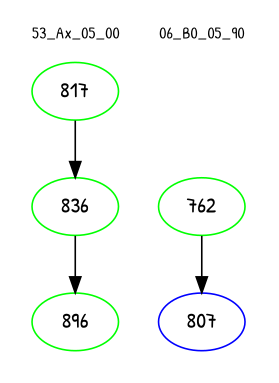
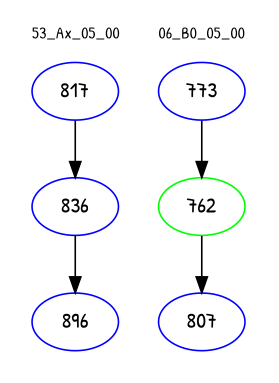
(203, 34) -> (203, 34)
(75, 91) -> (75, 91)
none -> (202, 91)
(75, 207) -> (75, 207)
(75, 322) -> (75, 322)
